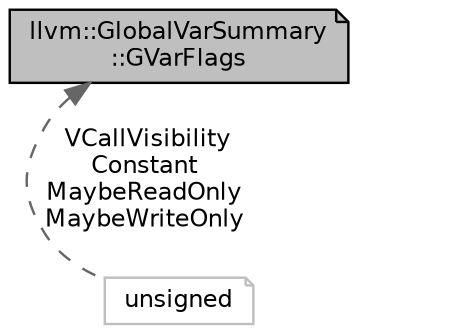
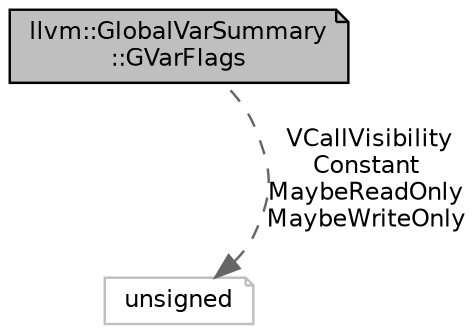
(29, 199) -> (268, 171)
